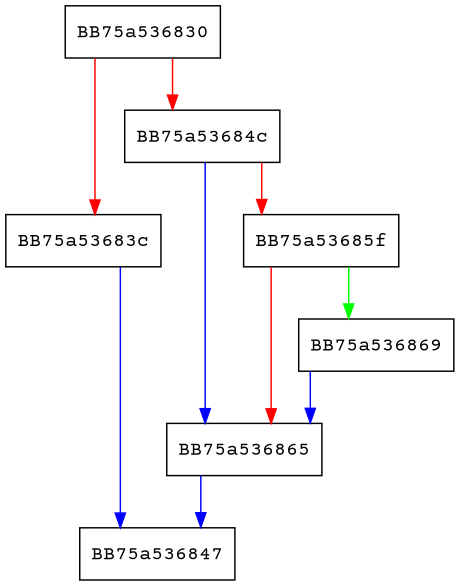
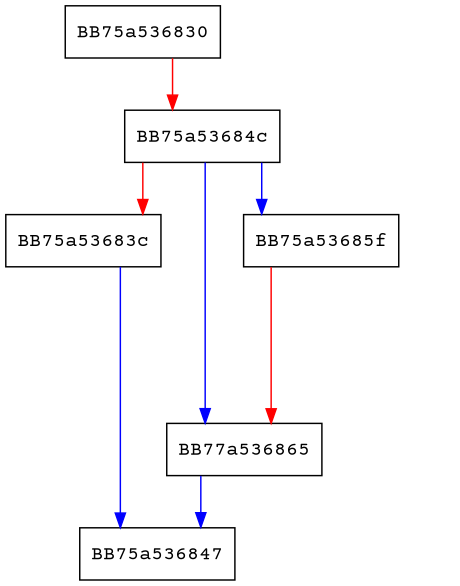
(95, 129) -> (143, 181)
(262, 181) -> (262, 181)
(376, 345) -> none
(244, 450) -> (244, 450)
